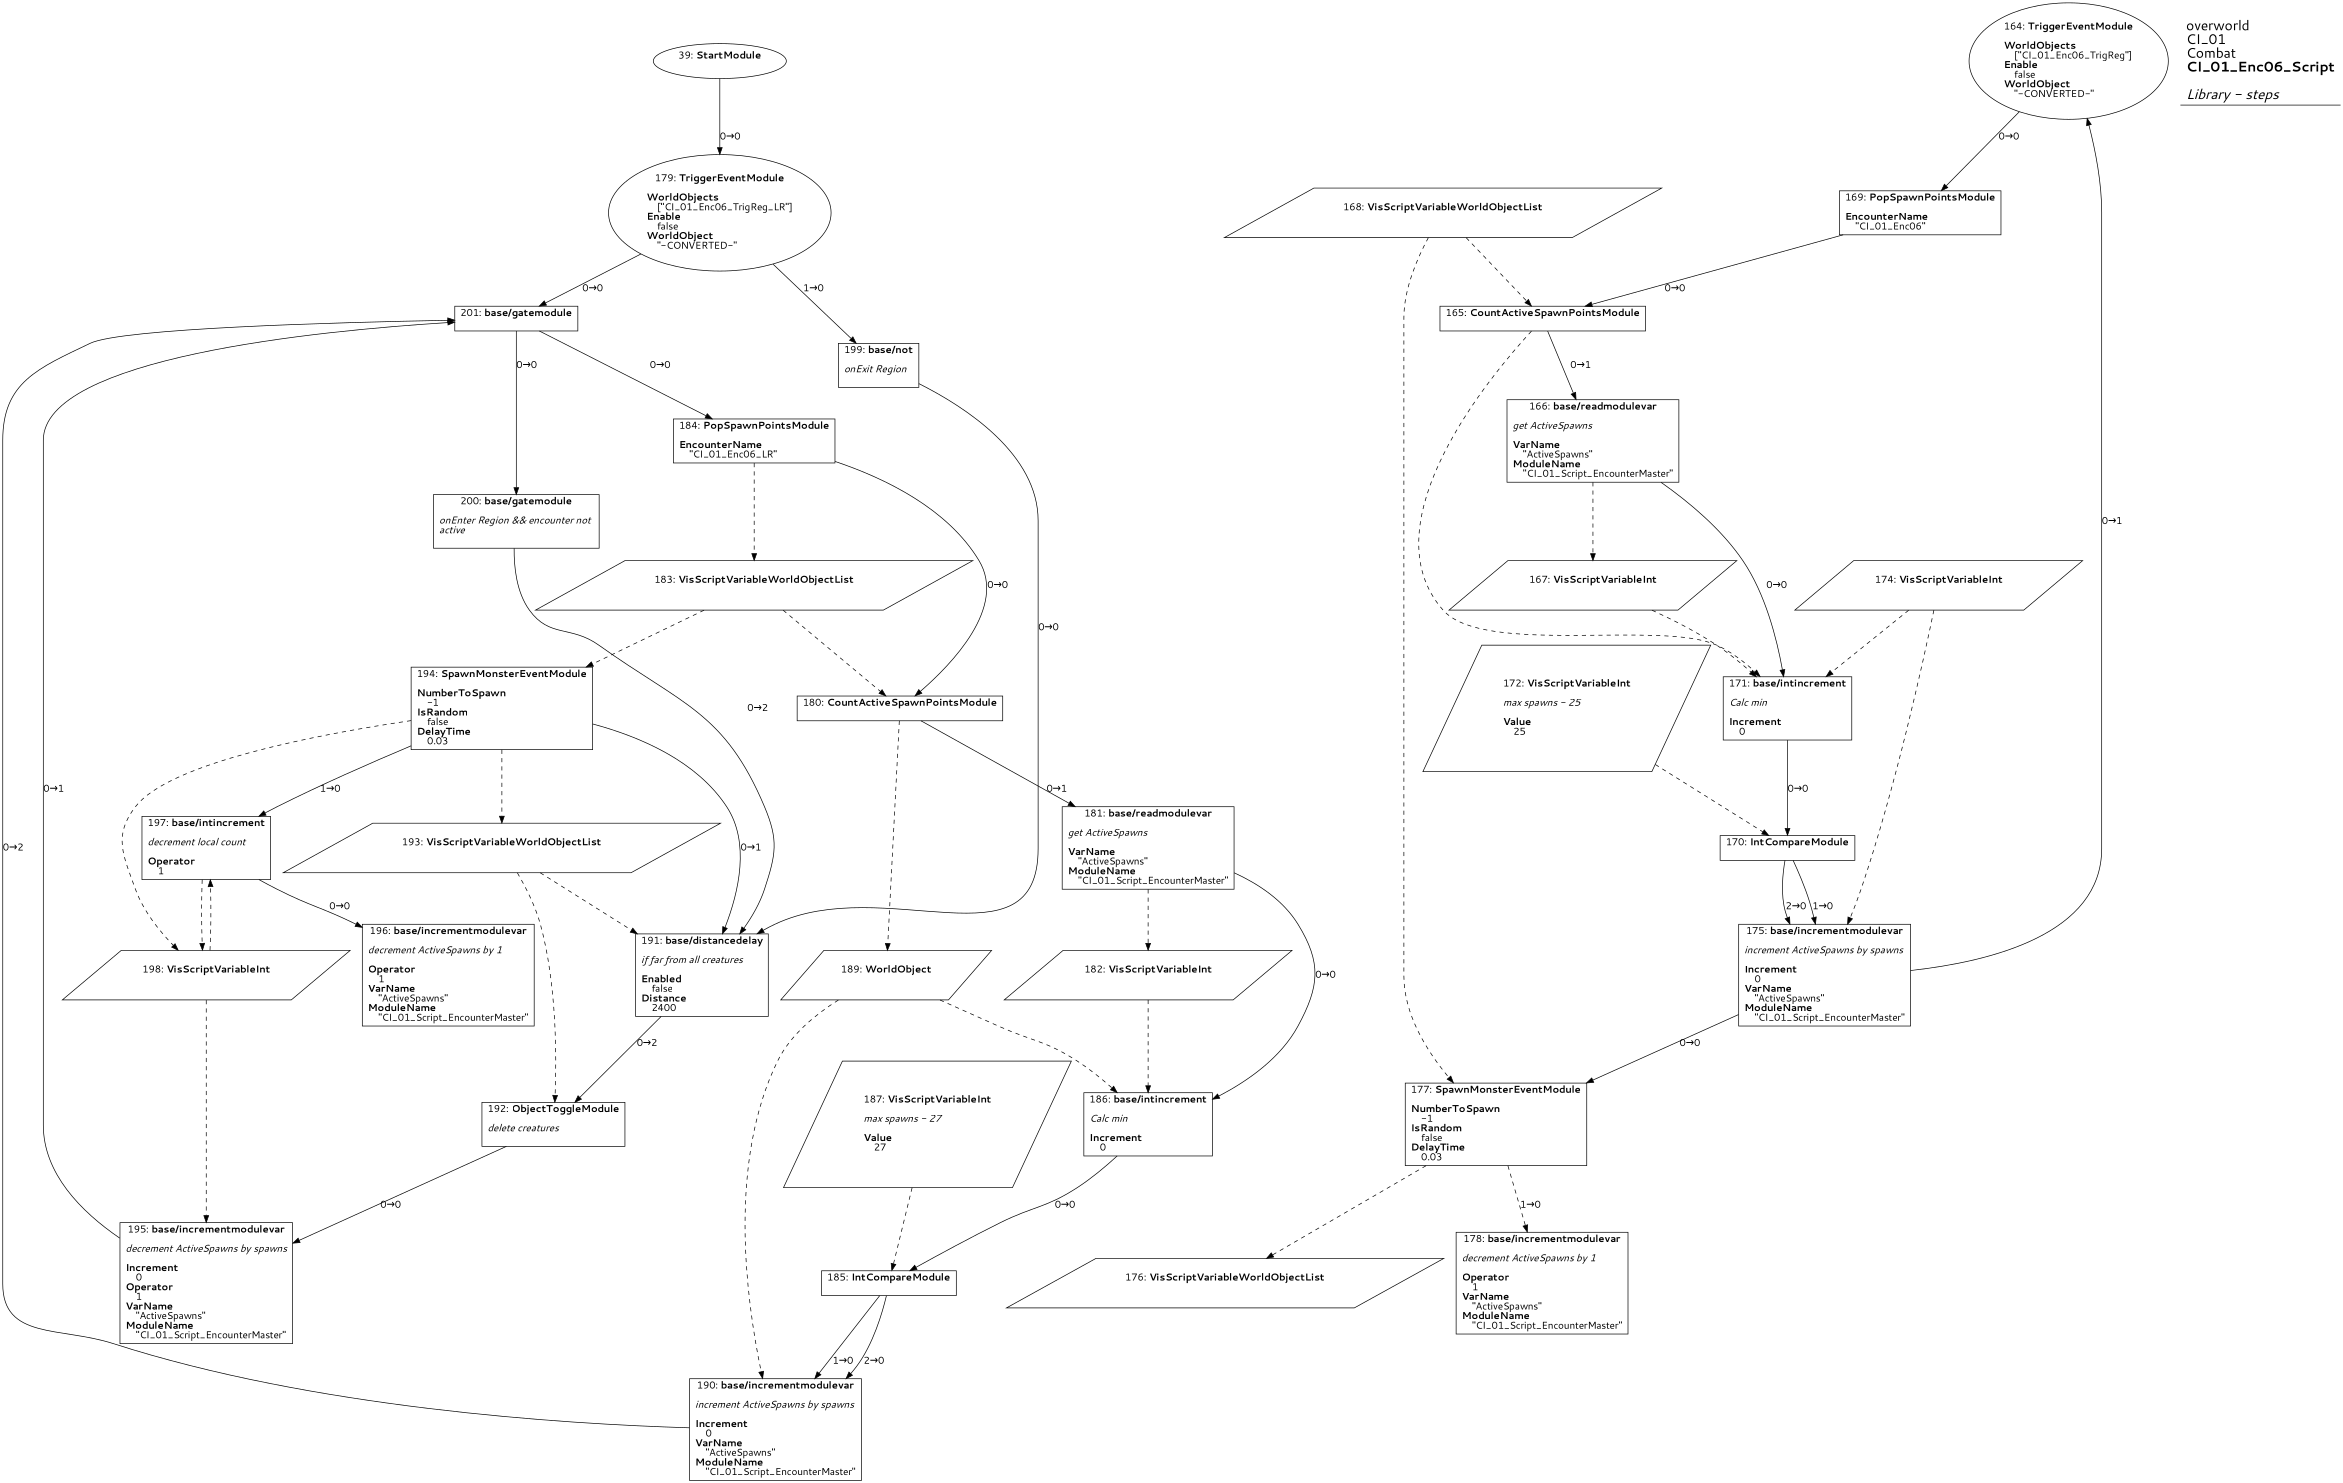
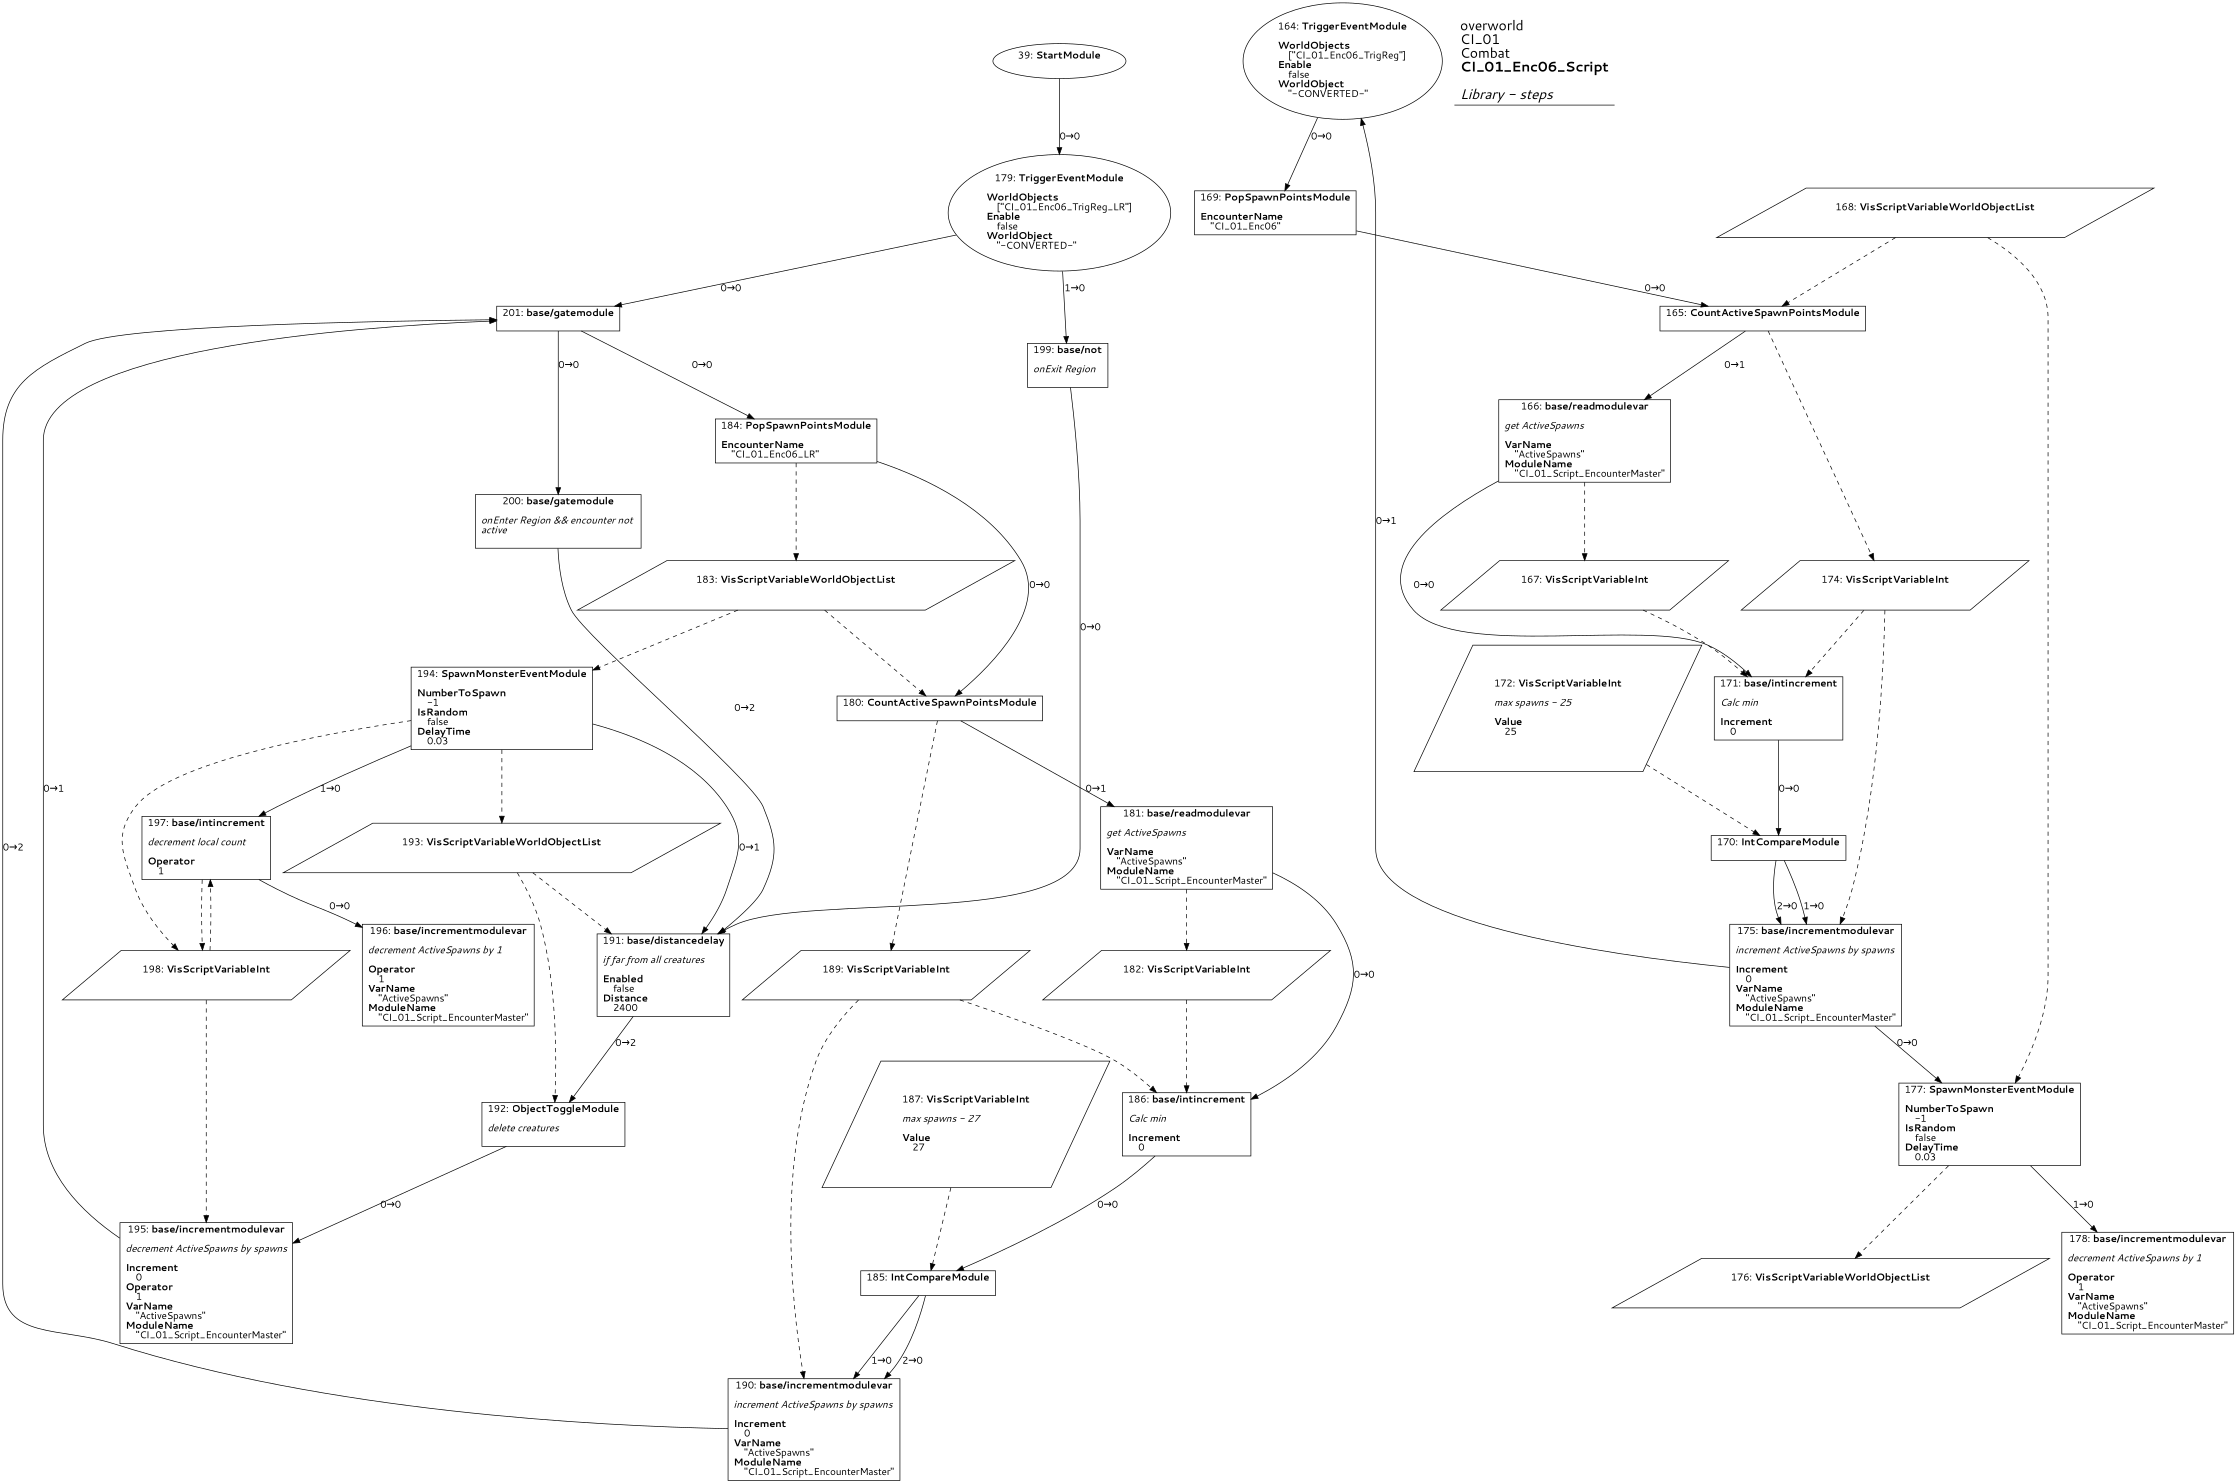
(1447, 613) -> (1820, 443)
(898, 970) -> (898, 970)
(1517, 1196) -> (2061, 1196)
